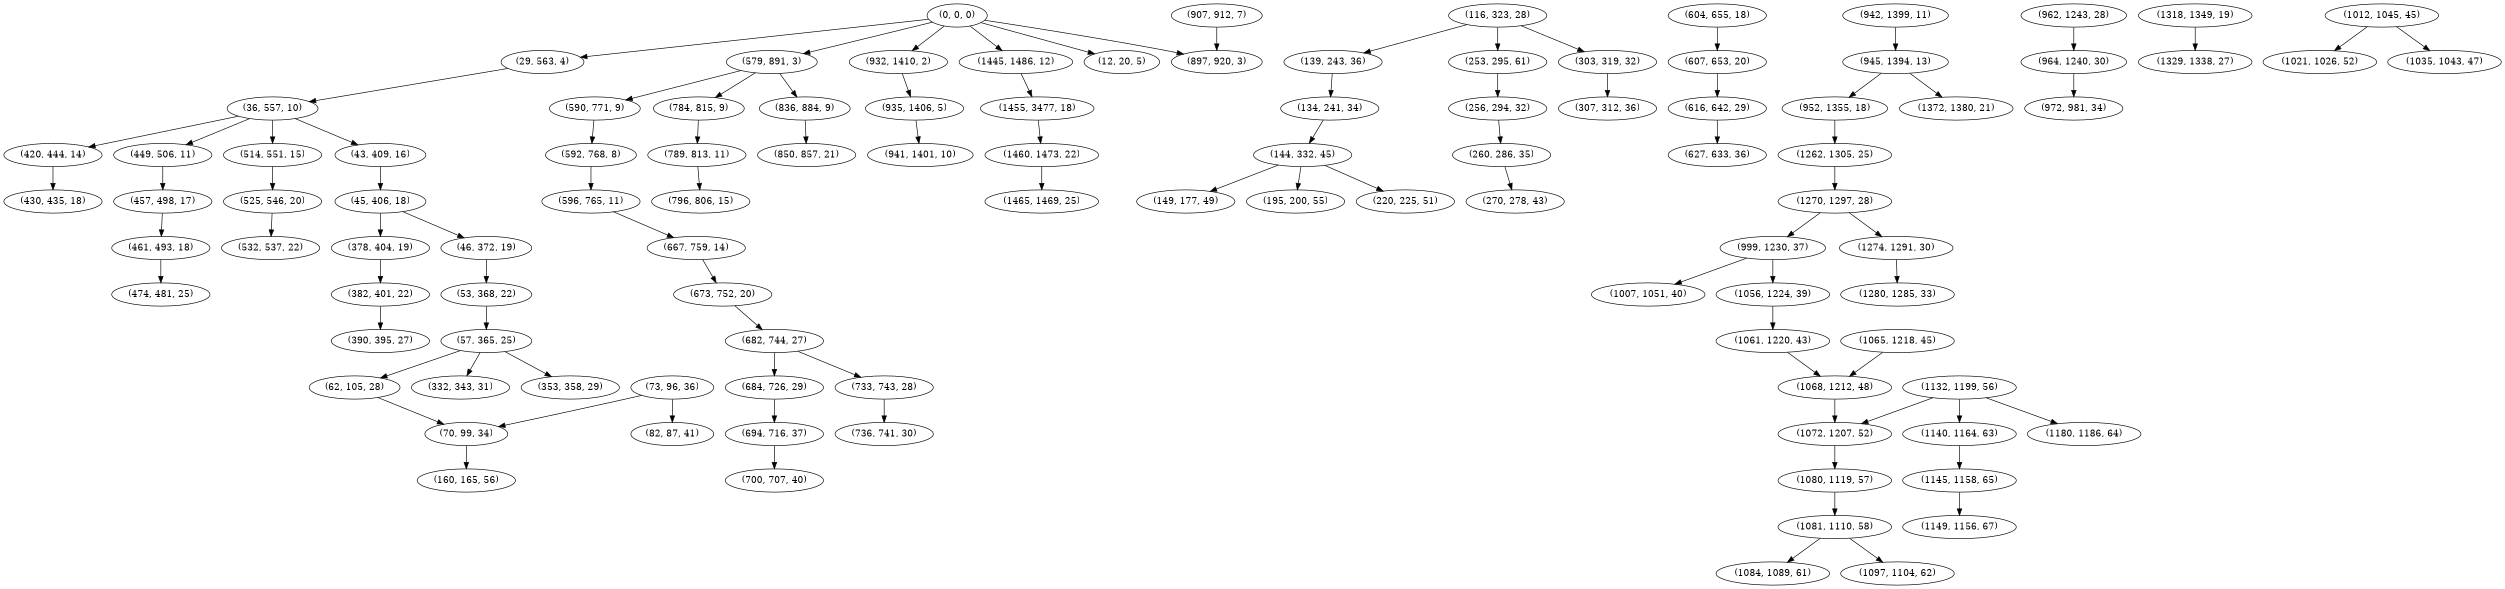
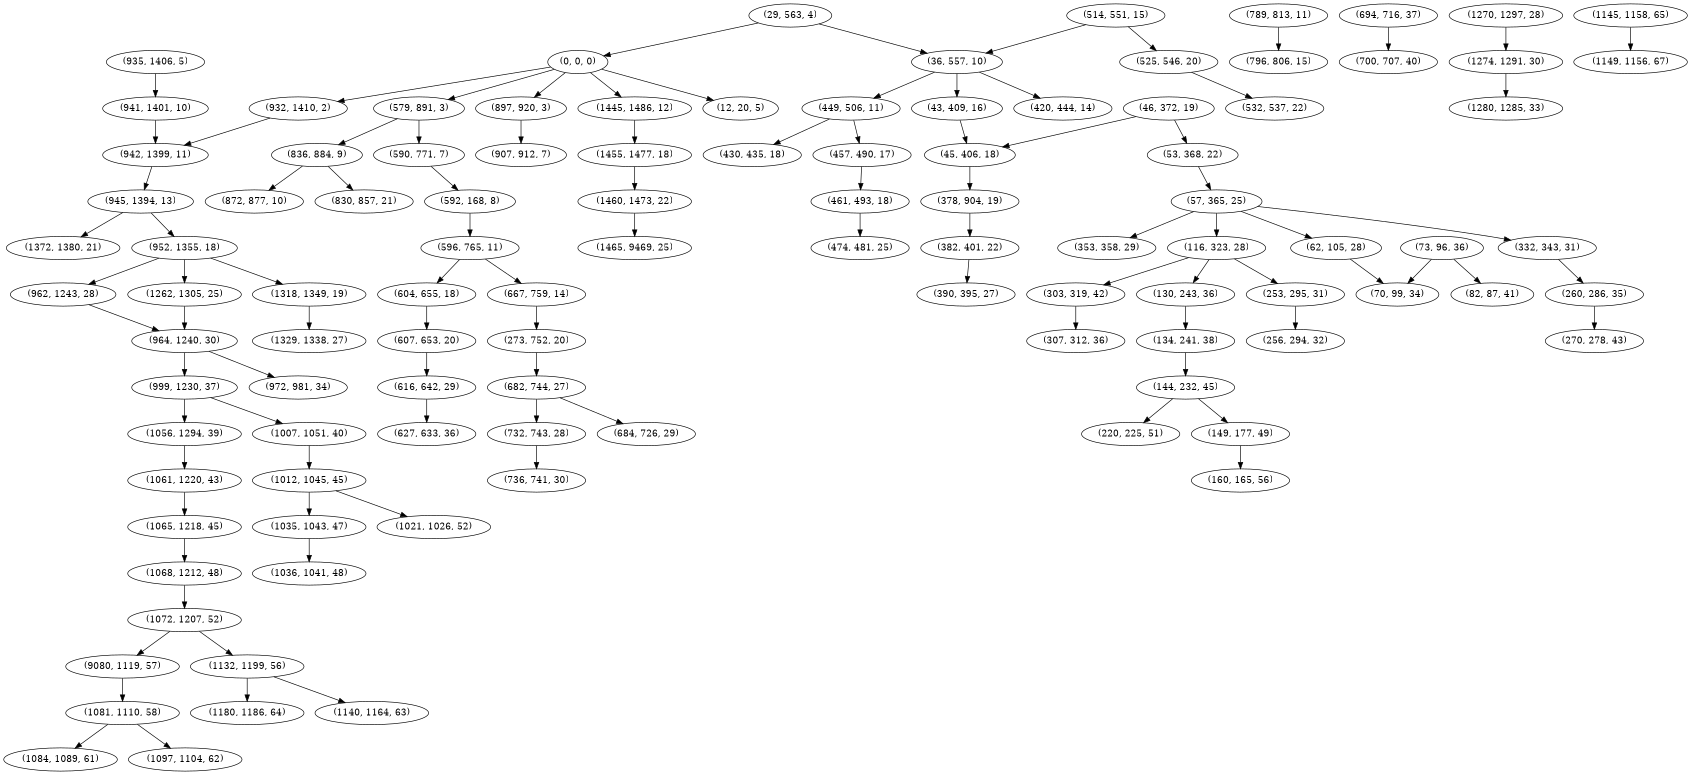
(1217, 36) -> (521, 129)
(758, 38) -> (684, 39)
(1333, 62) -> (1186, 294)
(1498, 62) -> (1295, 294)
(1607, 62) -> (1076, 294)
(905, 82) -> (230, 131)
(595, 108) -> (419, 155)
(699, 108) -> none
(1037, 108) -> (635, 155)
(1330, 108) -> (1186, 341)
none -> (155, 129)
(273, 129) -> (1039, 38)
(1499, 129) -> (1568, 269)
(591, 155) -> (470, 202)
(807, 155) -> (364, 202)
(1303, 155) -> (1186, 388)
(53, 175) -> (805, 130)
(1835, 175) -> (185, 315)
(163, 202) -> (862, 155)
none -> (254, 202)
(1042, 202) -> (635, 248)
(1296, 202) -> none
none -> (1217, 222)
(430, 223) -> (1073, 131)
(1806, 223) -> (185, 361)
(380, 248) -> (970, 202)
none -> (451, 269)
none -> (127, 270)
none -> (243, 270)
(723, 294) -> (537, 341)
(1773, 294) -> (185, 434)
(1801, 362) -> (185, 501)
(884, 388) -> (537, 434)
(774, 408) -> none
(1900, 410) -> (213, 641)
none -> (309, 454)
(466, 454) -> (1240, 454)
(1959, 454) -> none
(1835, 480) -> (123, 666)
none -> (309, 574)
